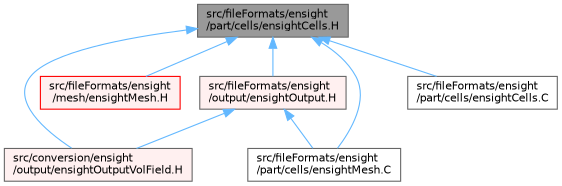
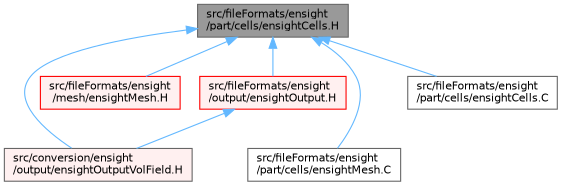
(273, 93) -> (273, 93)
(302, 133) -> none
